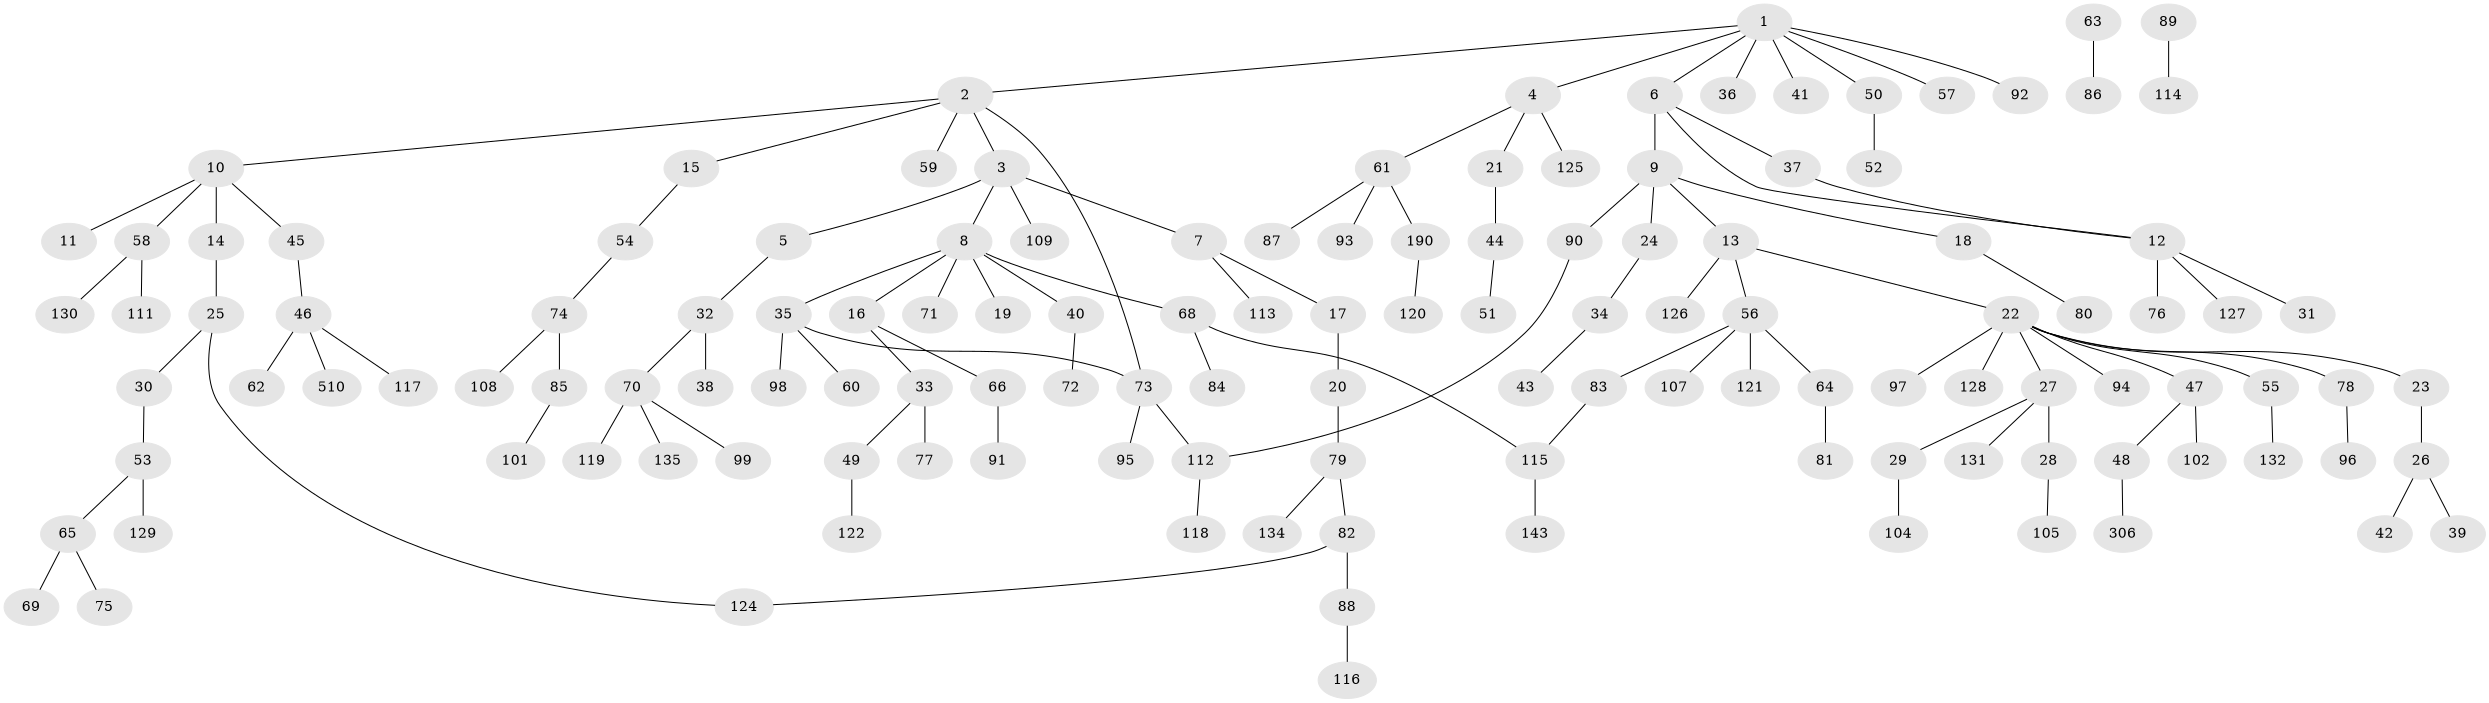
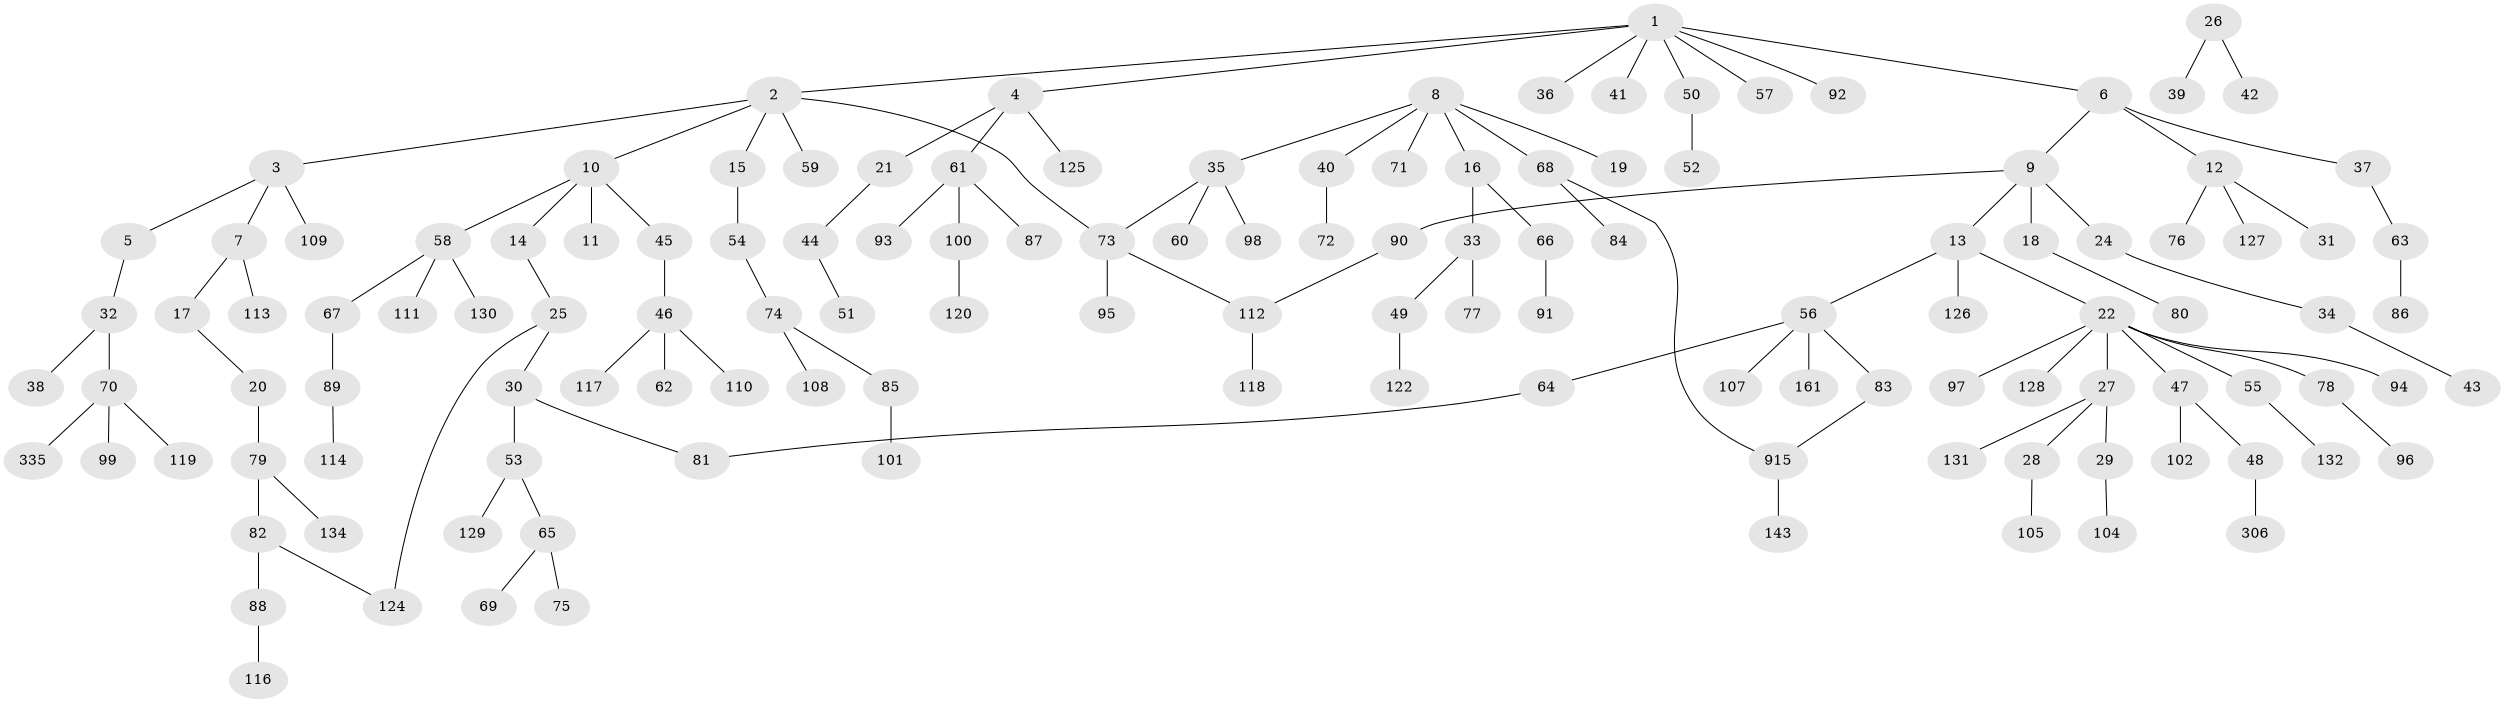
(1909, 204) -> (2382, 205)
(983, 205) -> none
(1420, 242) -> (959, 242)
none -> (333, 315)
(332, 388) -> (740, 388)
(1750, 388) -> (1809, 388)
(2421, 388) -> none
none -> (606, 427)
(668, 461) -> (33, 461)
(1535, 461) -> (1778, 461)
